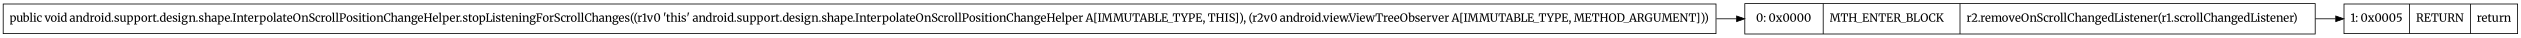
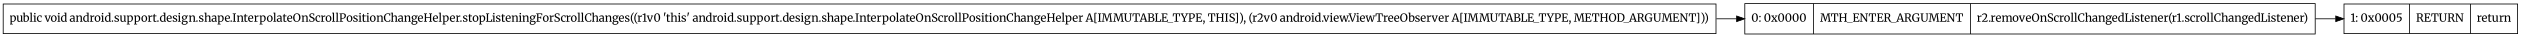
(1887, 18) -> (1892, 18)
